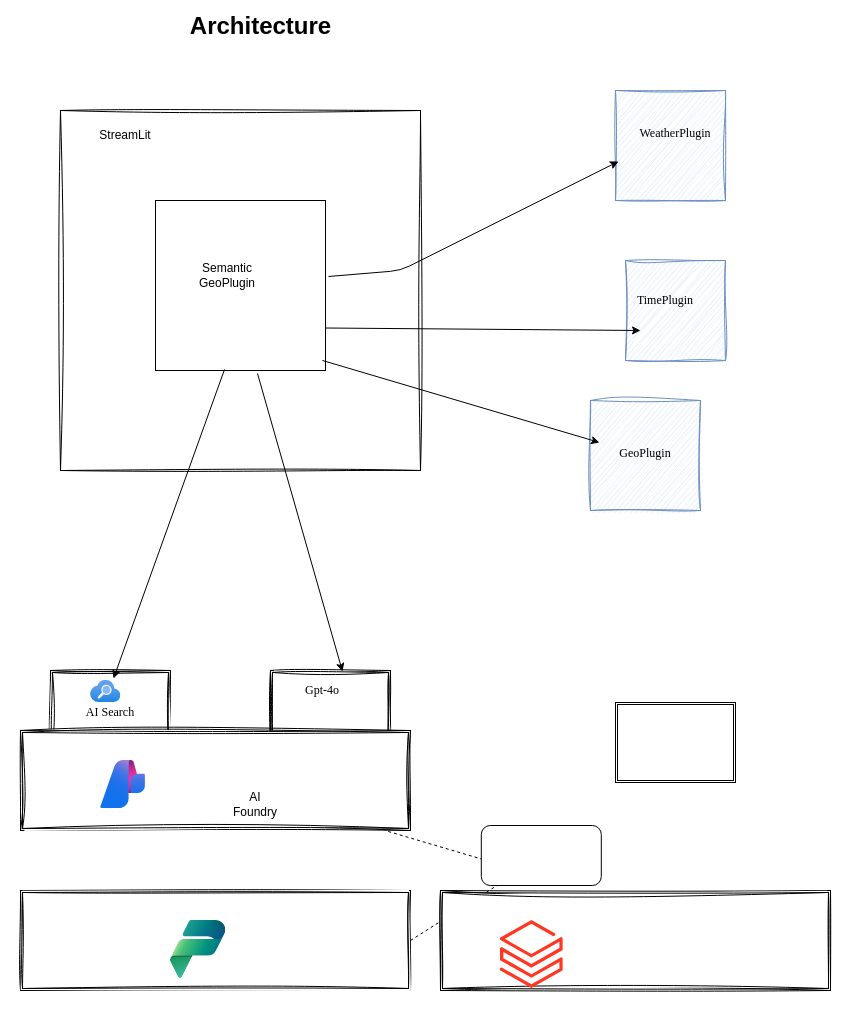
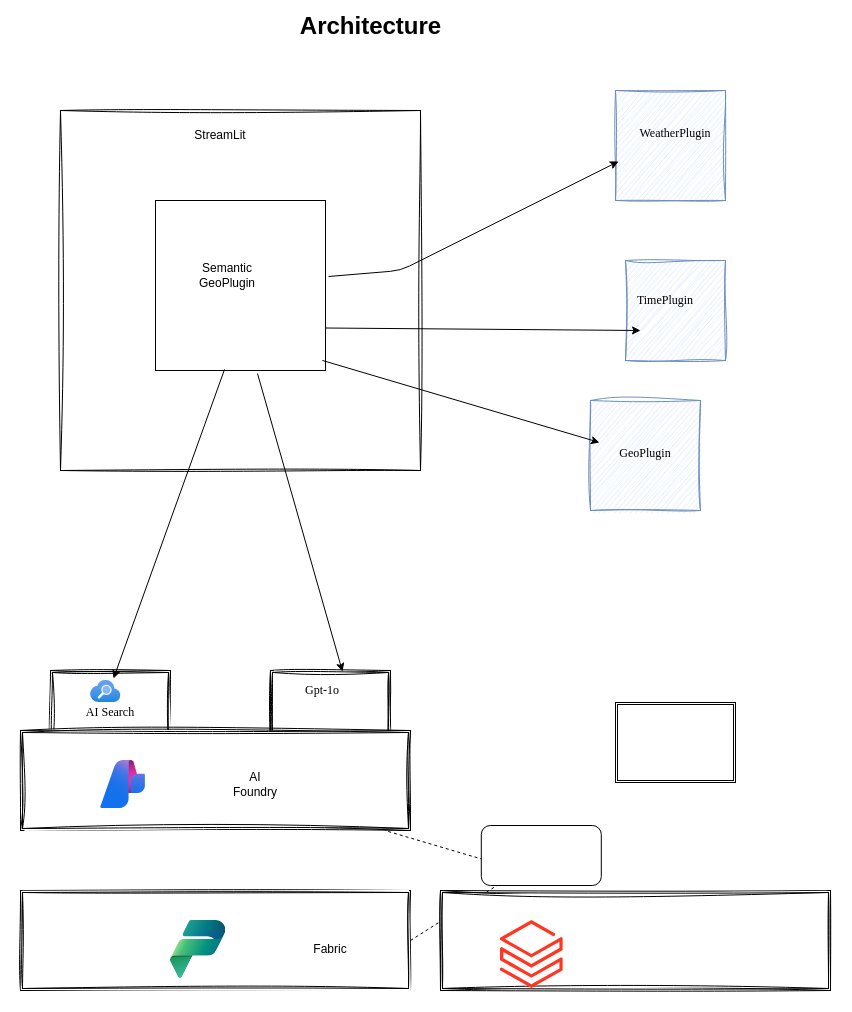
(261, 41) -> (371, 41)
(126, 136) -> (221, 136)
(323, 691) -> (323, 691)
(256, 805) -> (256, 785)
none -> (331, 950)
